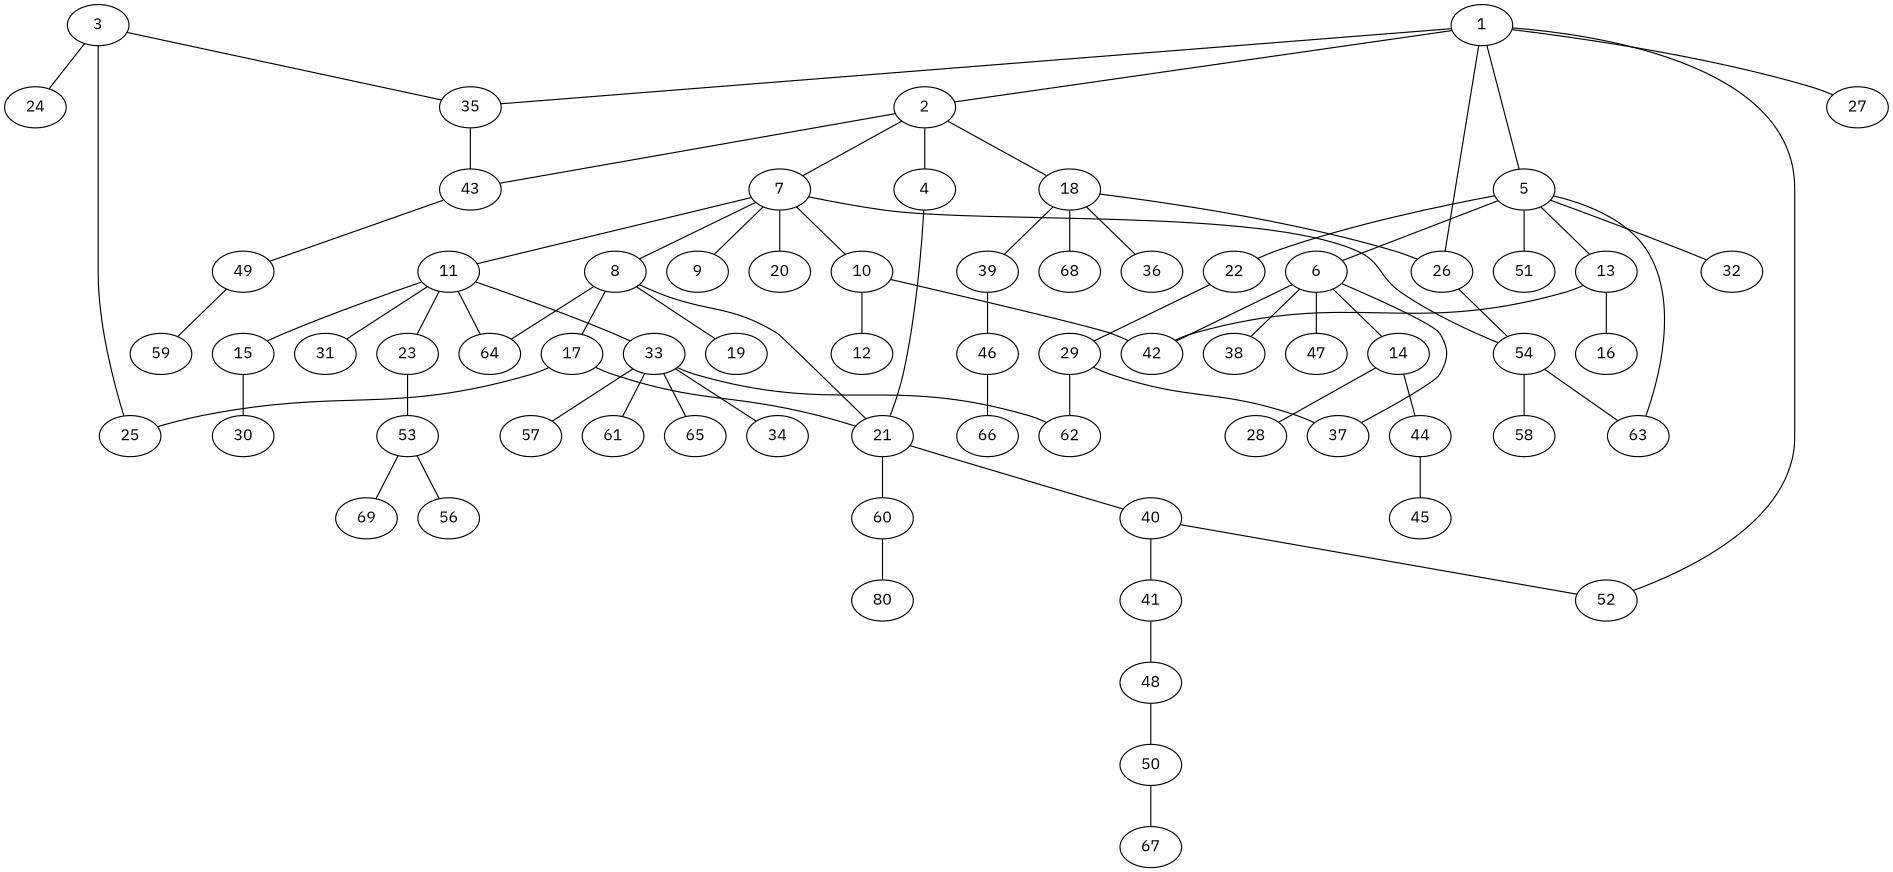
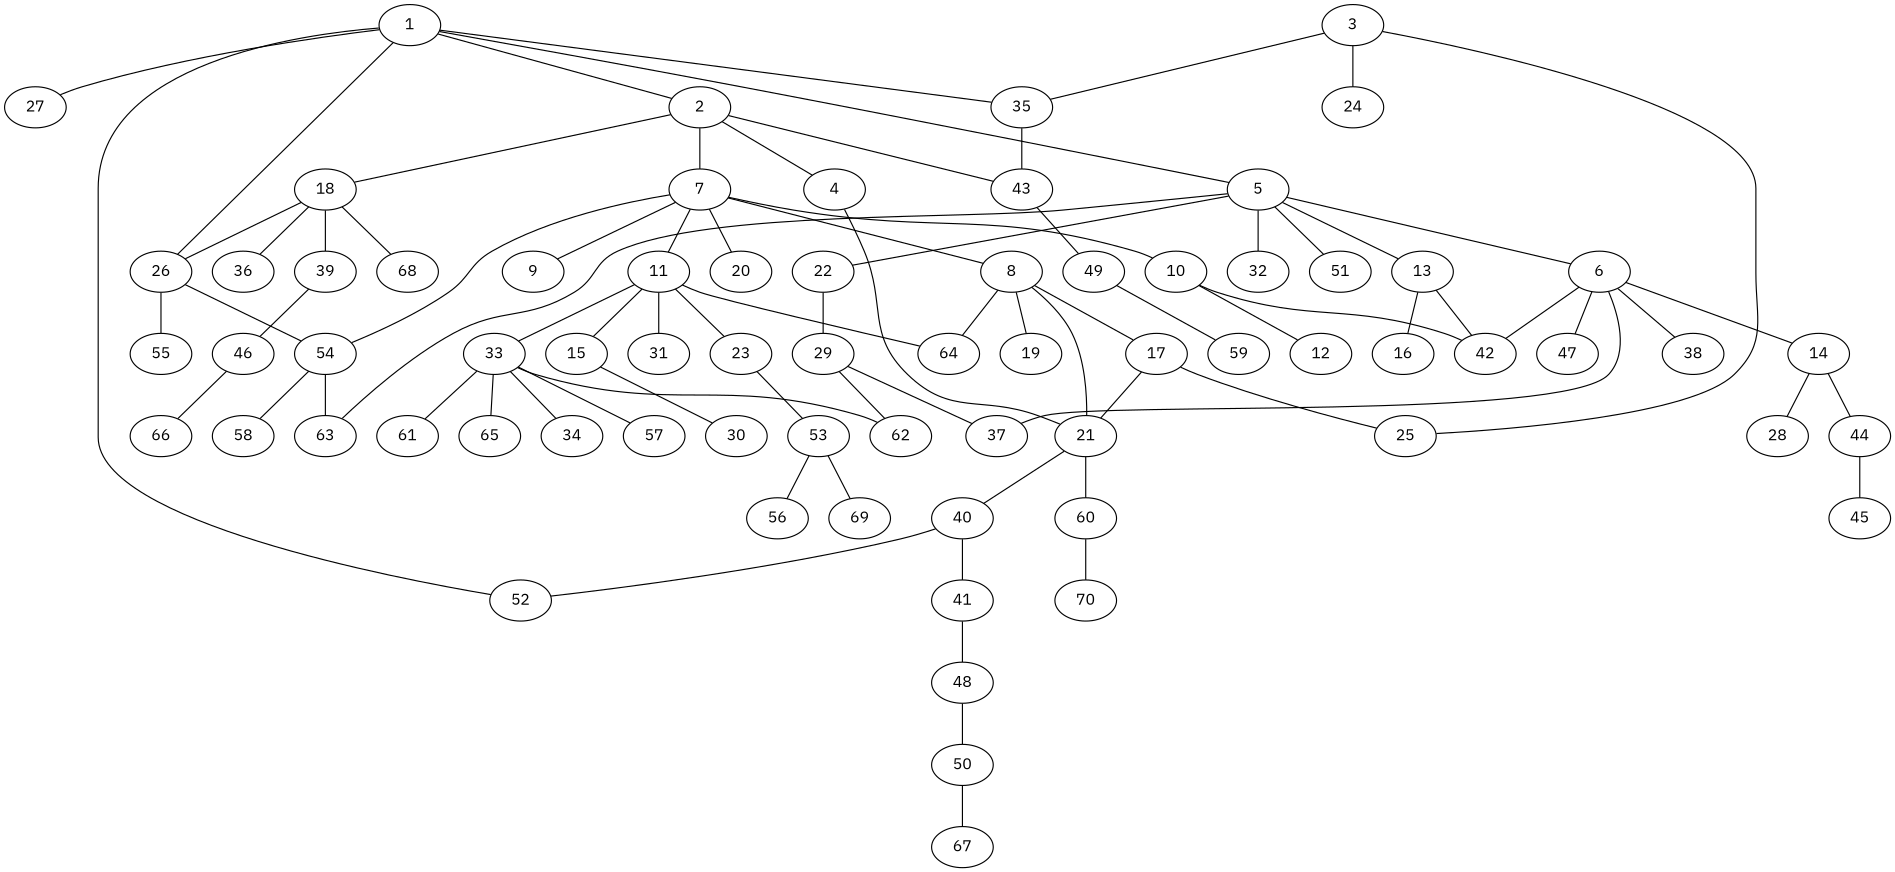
none -> (161, 354)
(883, 601) -> (1086, 601)
